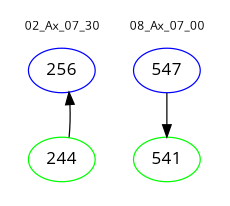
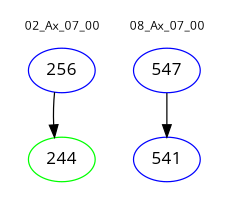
(62, 27) -> (62, 27)
(70, 121) -> (54, 109)
(167, 159) -> (167, 159)
